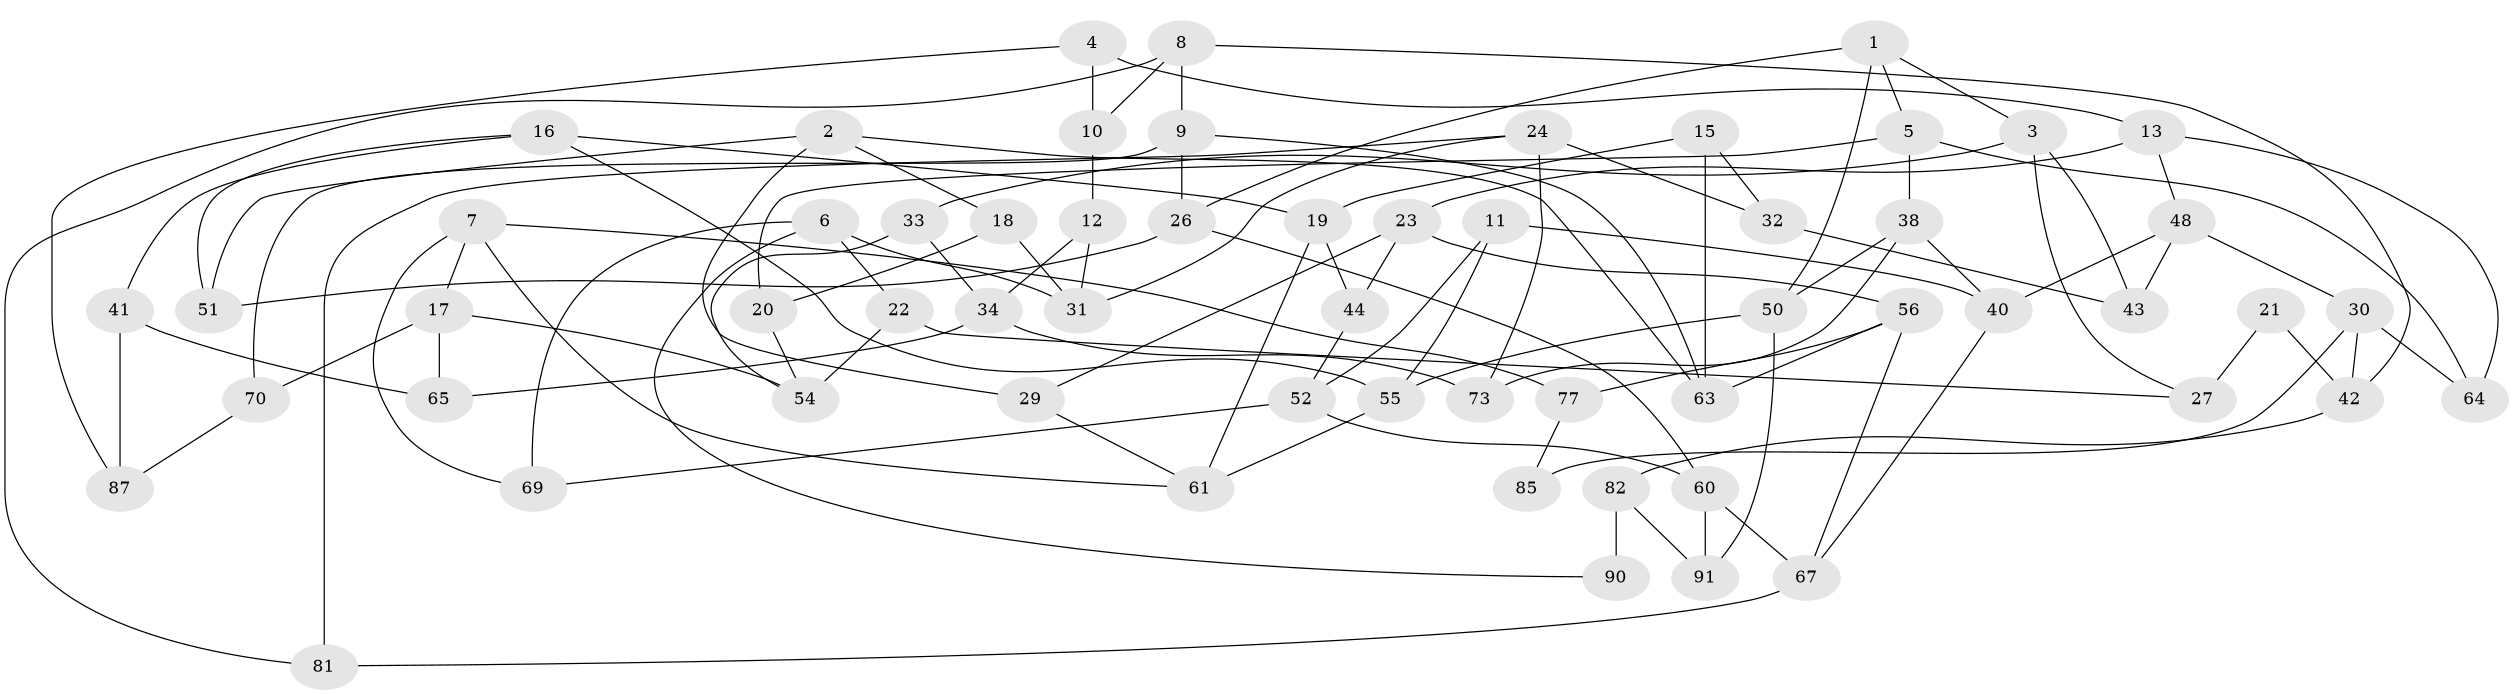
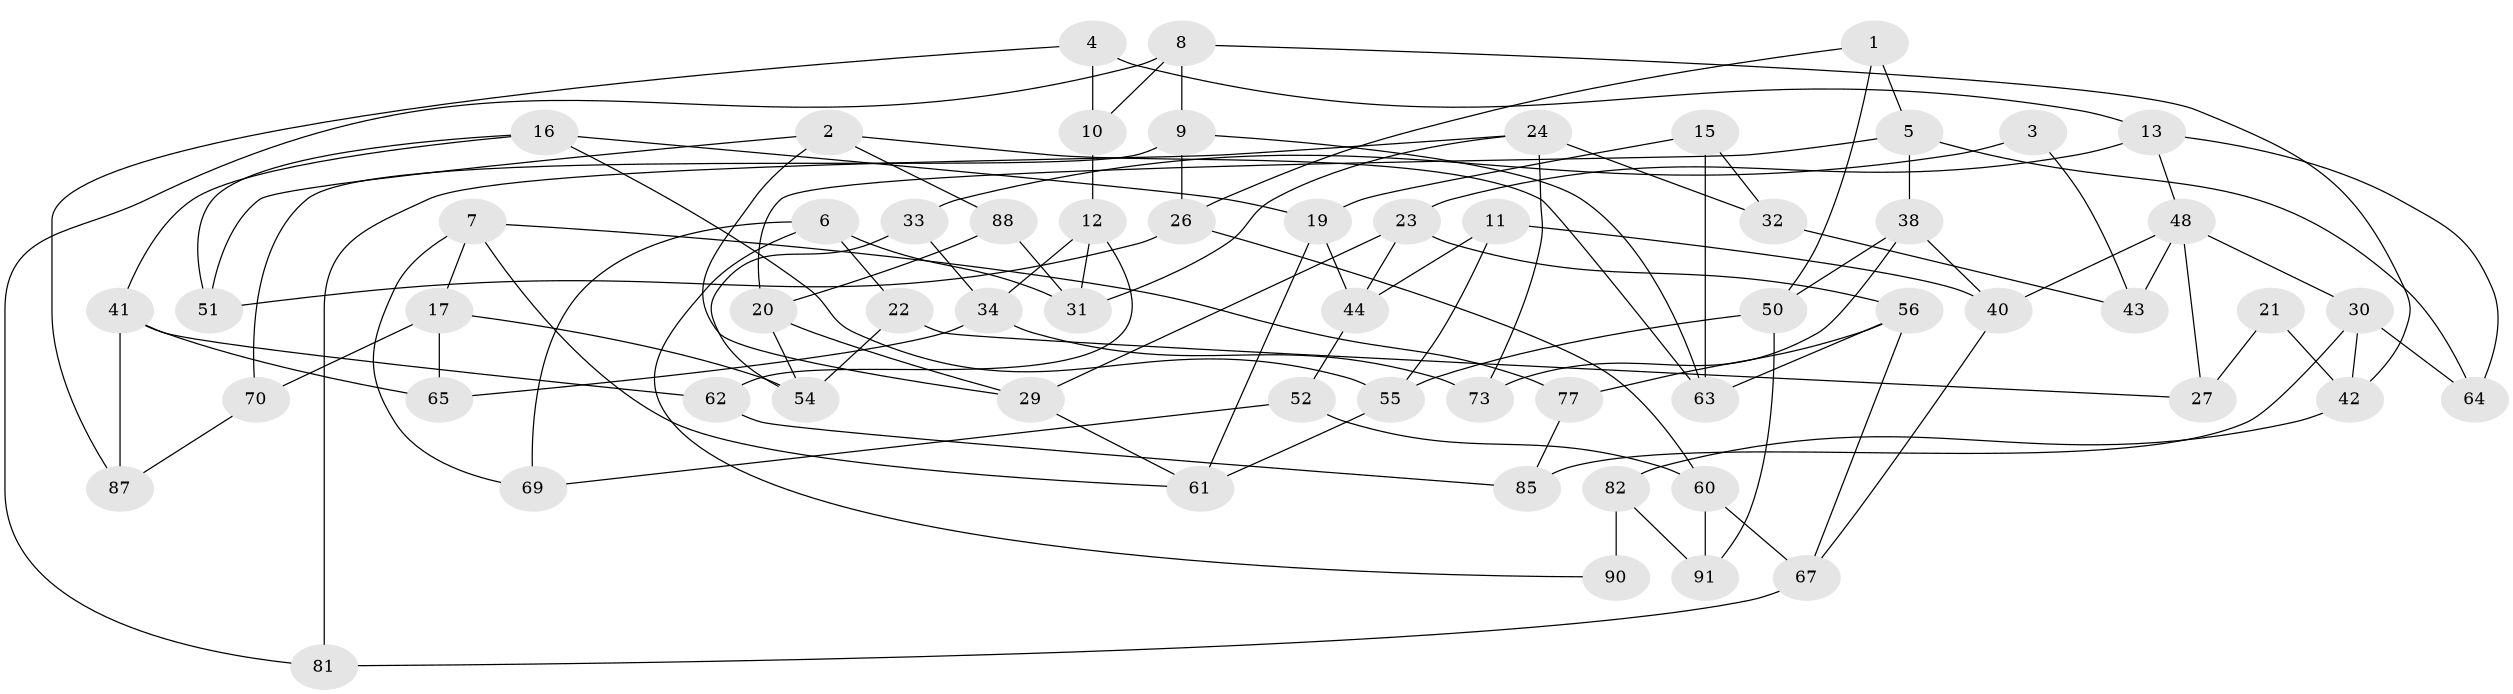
(1954, 88) -> none
(1004, 222) -> (1004, 222)
(2071, 302) -> (2192, 311)
(1411, 321) -> (1426, 266)
none -> (895, 360)
none -> (717, 400)
